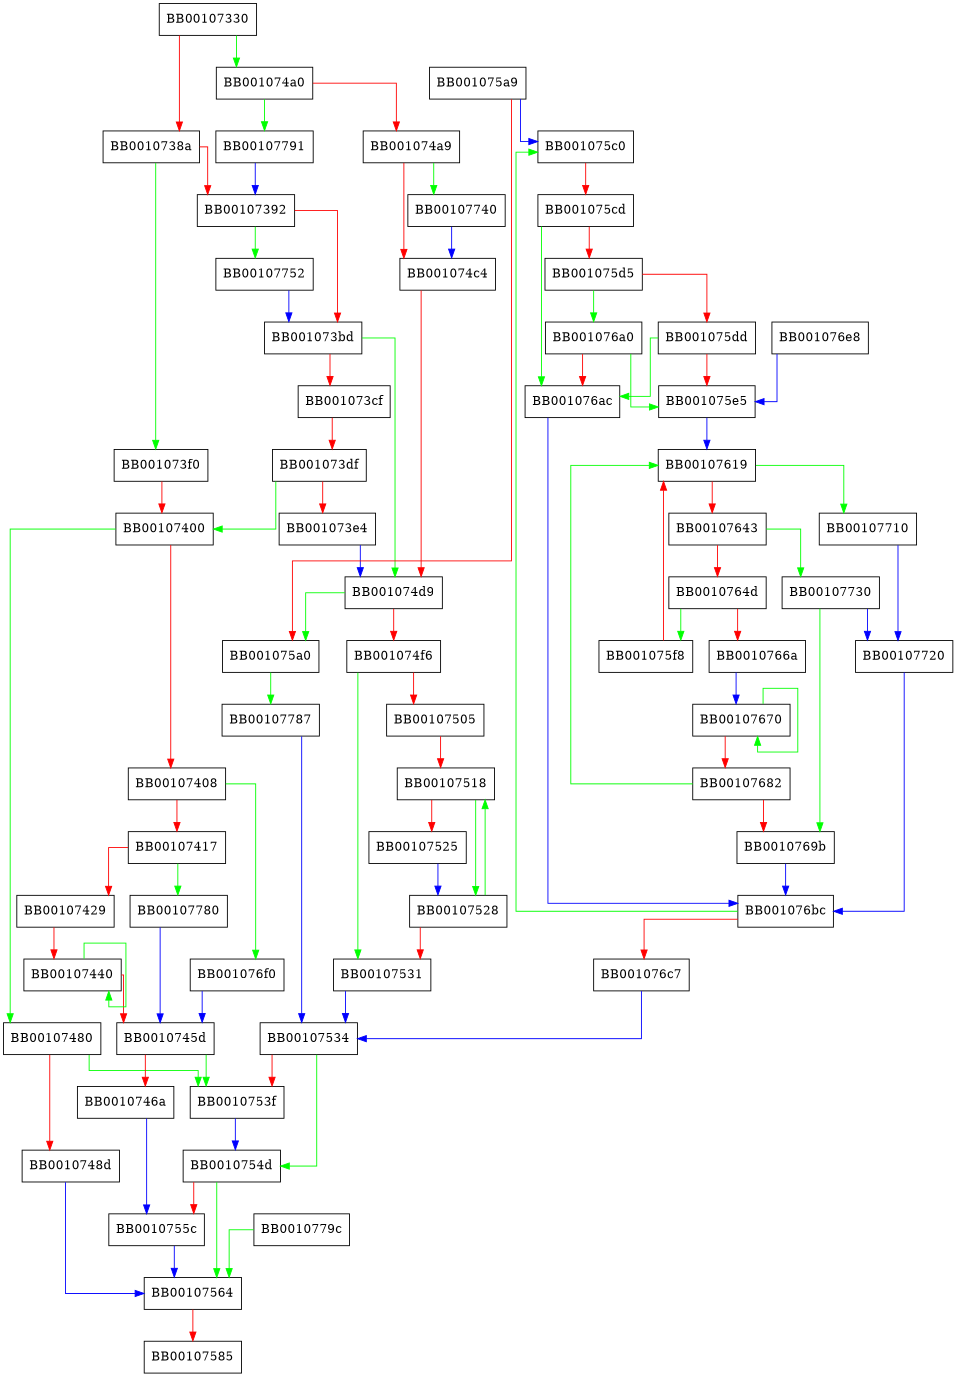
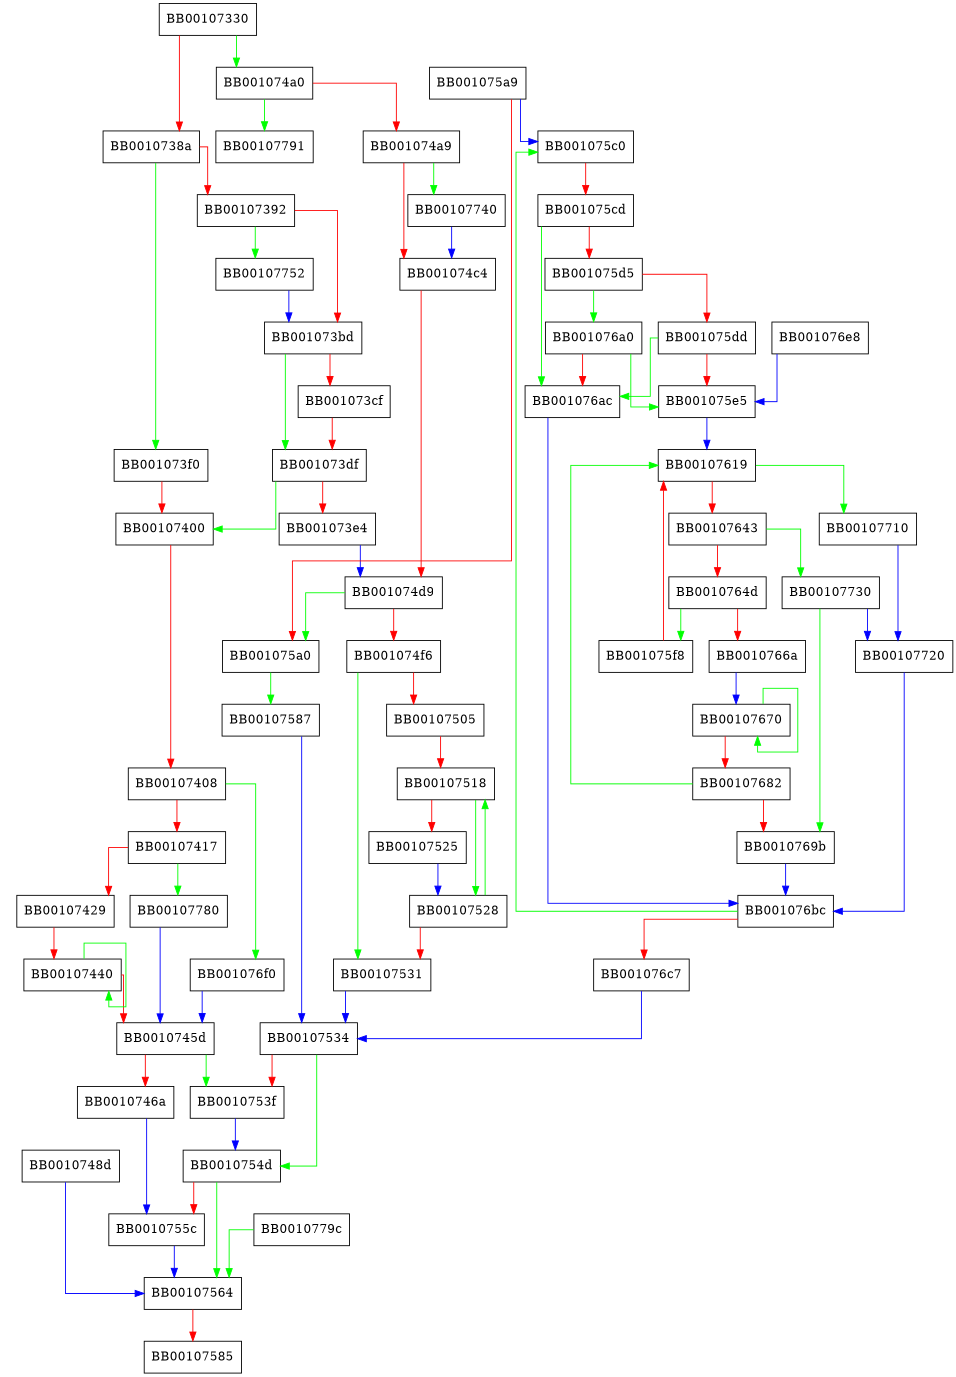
(255, 174) -> none
(395, 436) -> (285, 397)
(271, 720) -> (271, 720)
(52, 1039) -> none
